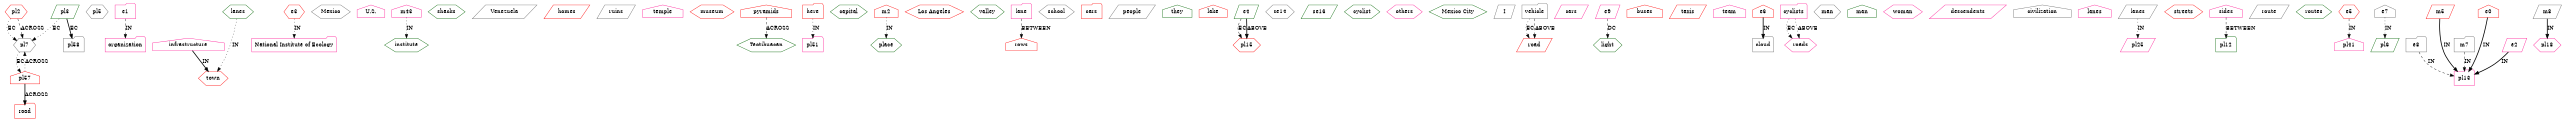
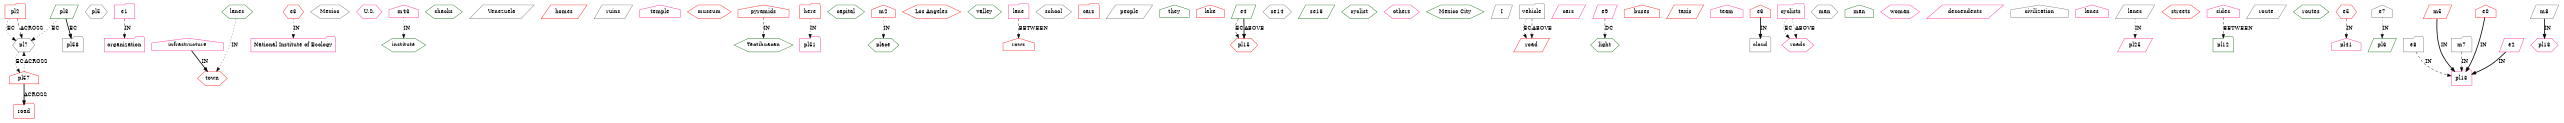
(16, 12) -> (15, 12)
(371, 12) -> (369, 12)
(778, 28) -> (767, 28)
